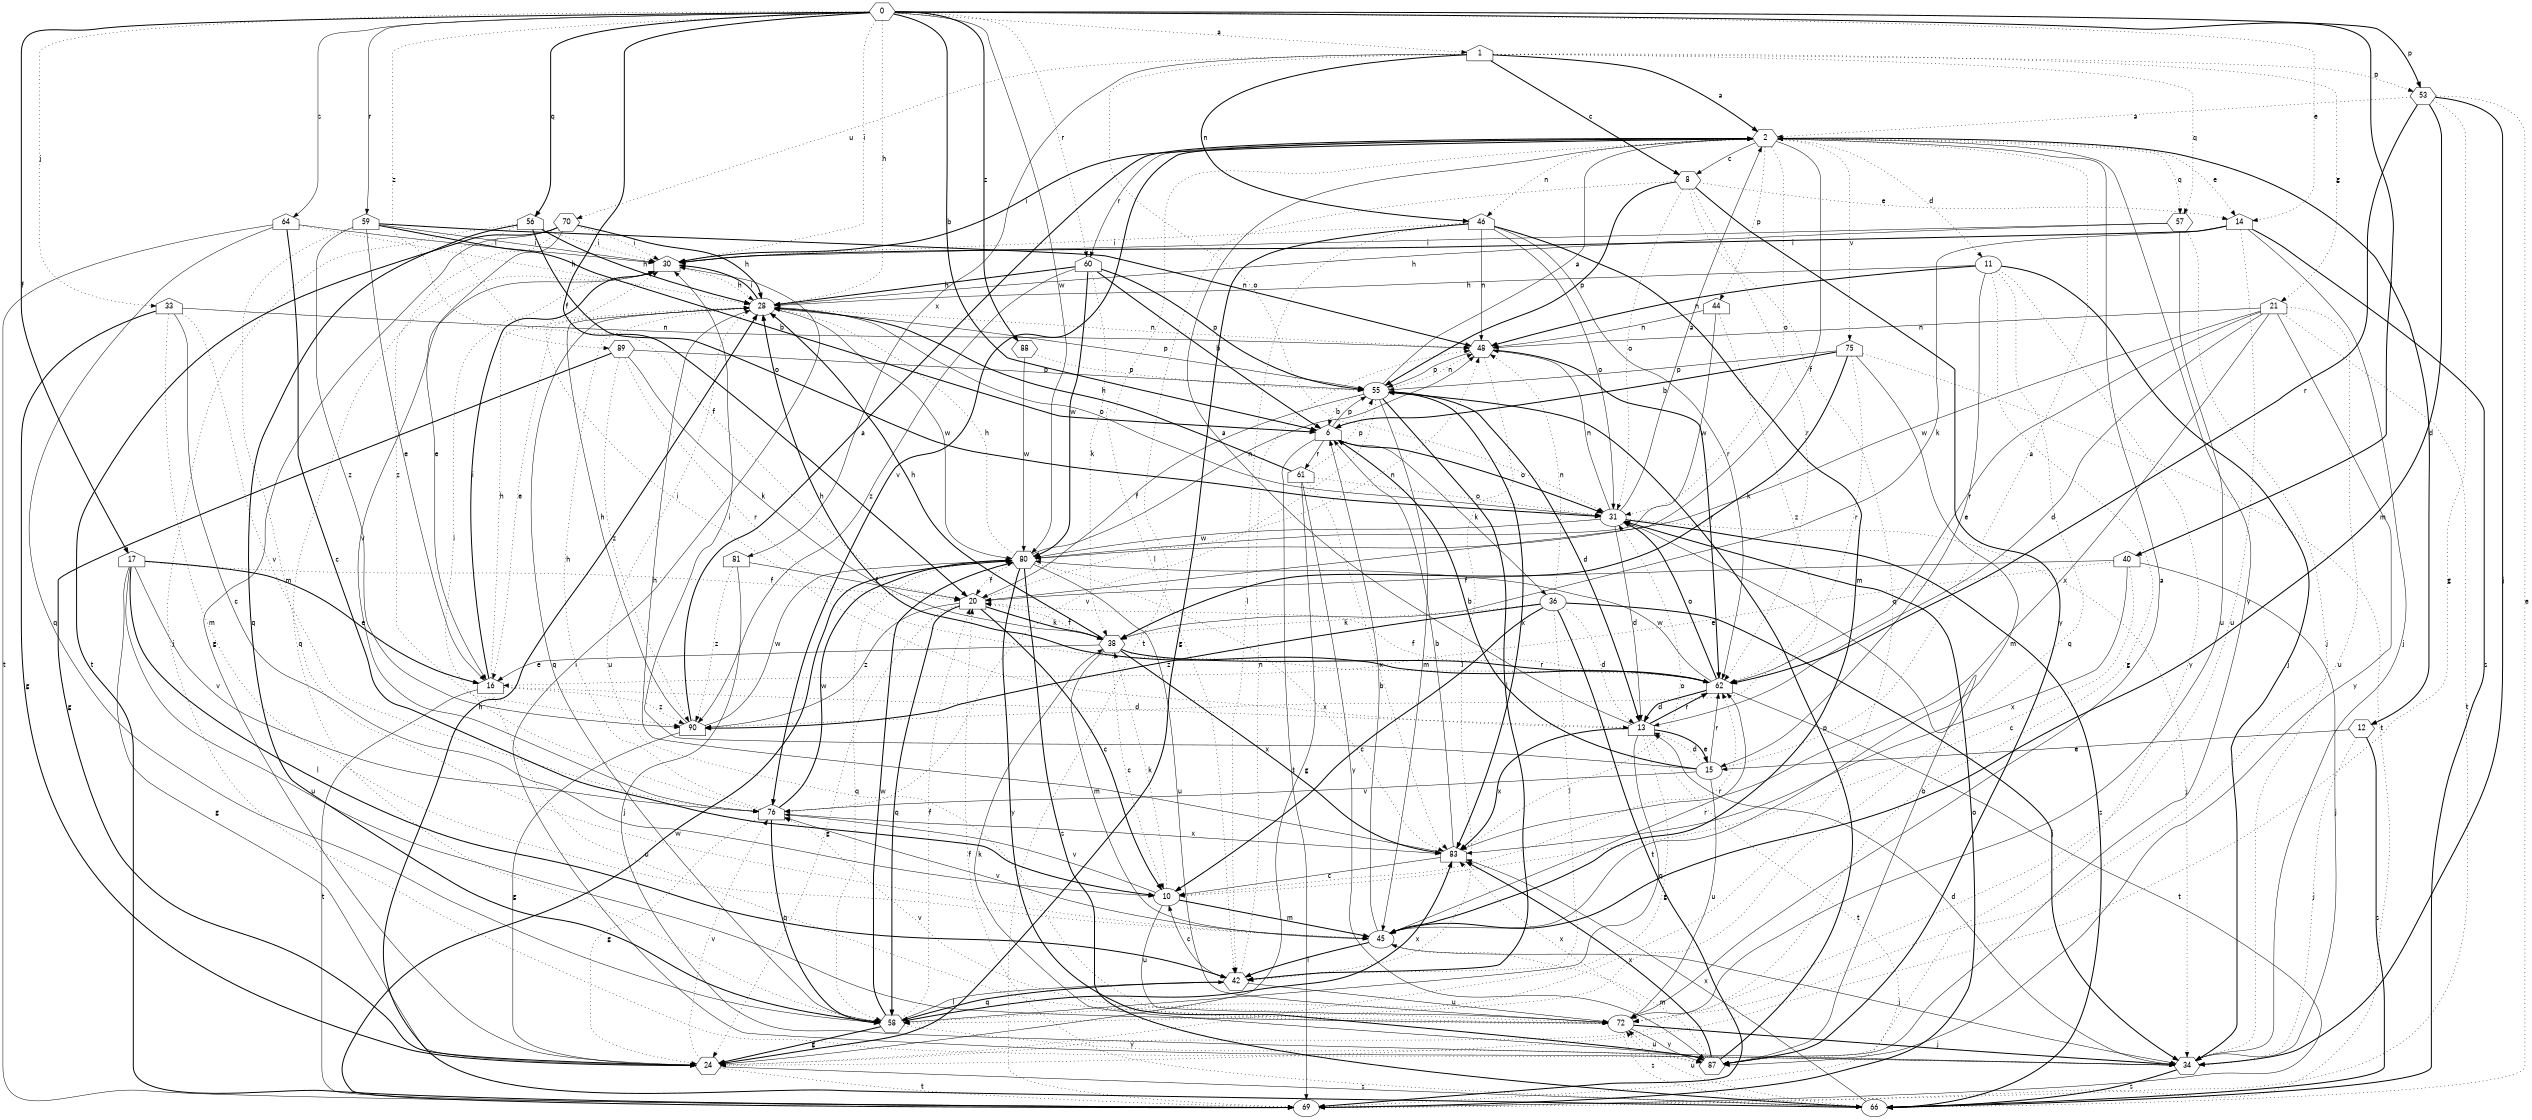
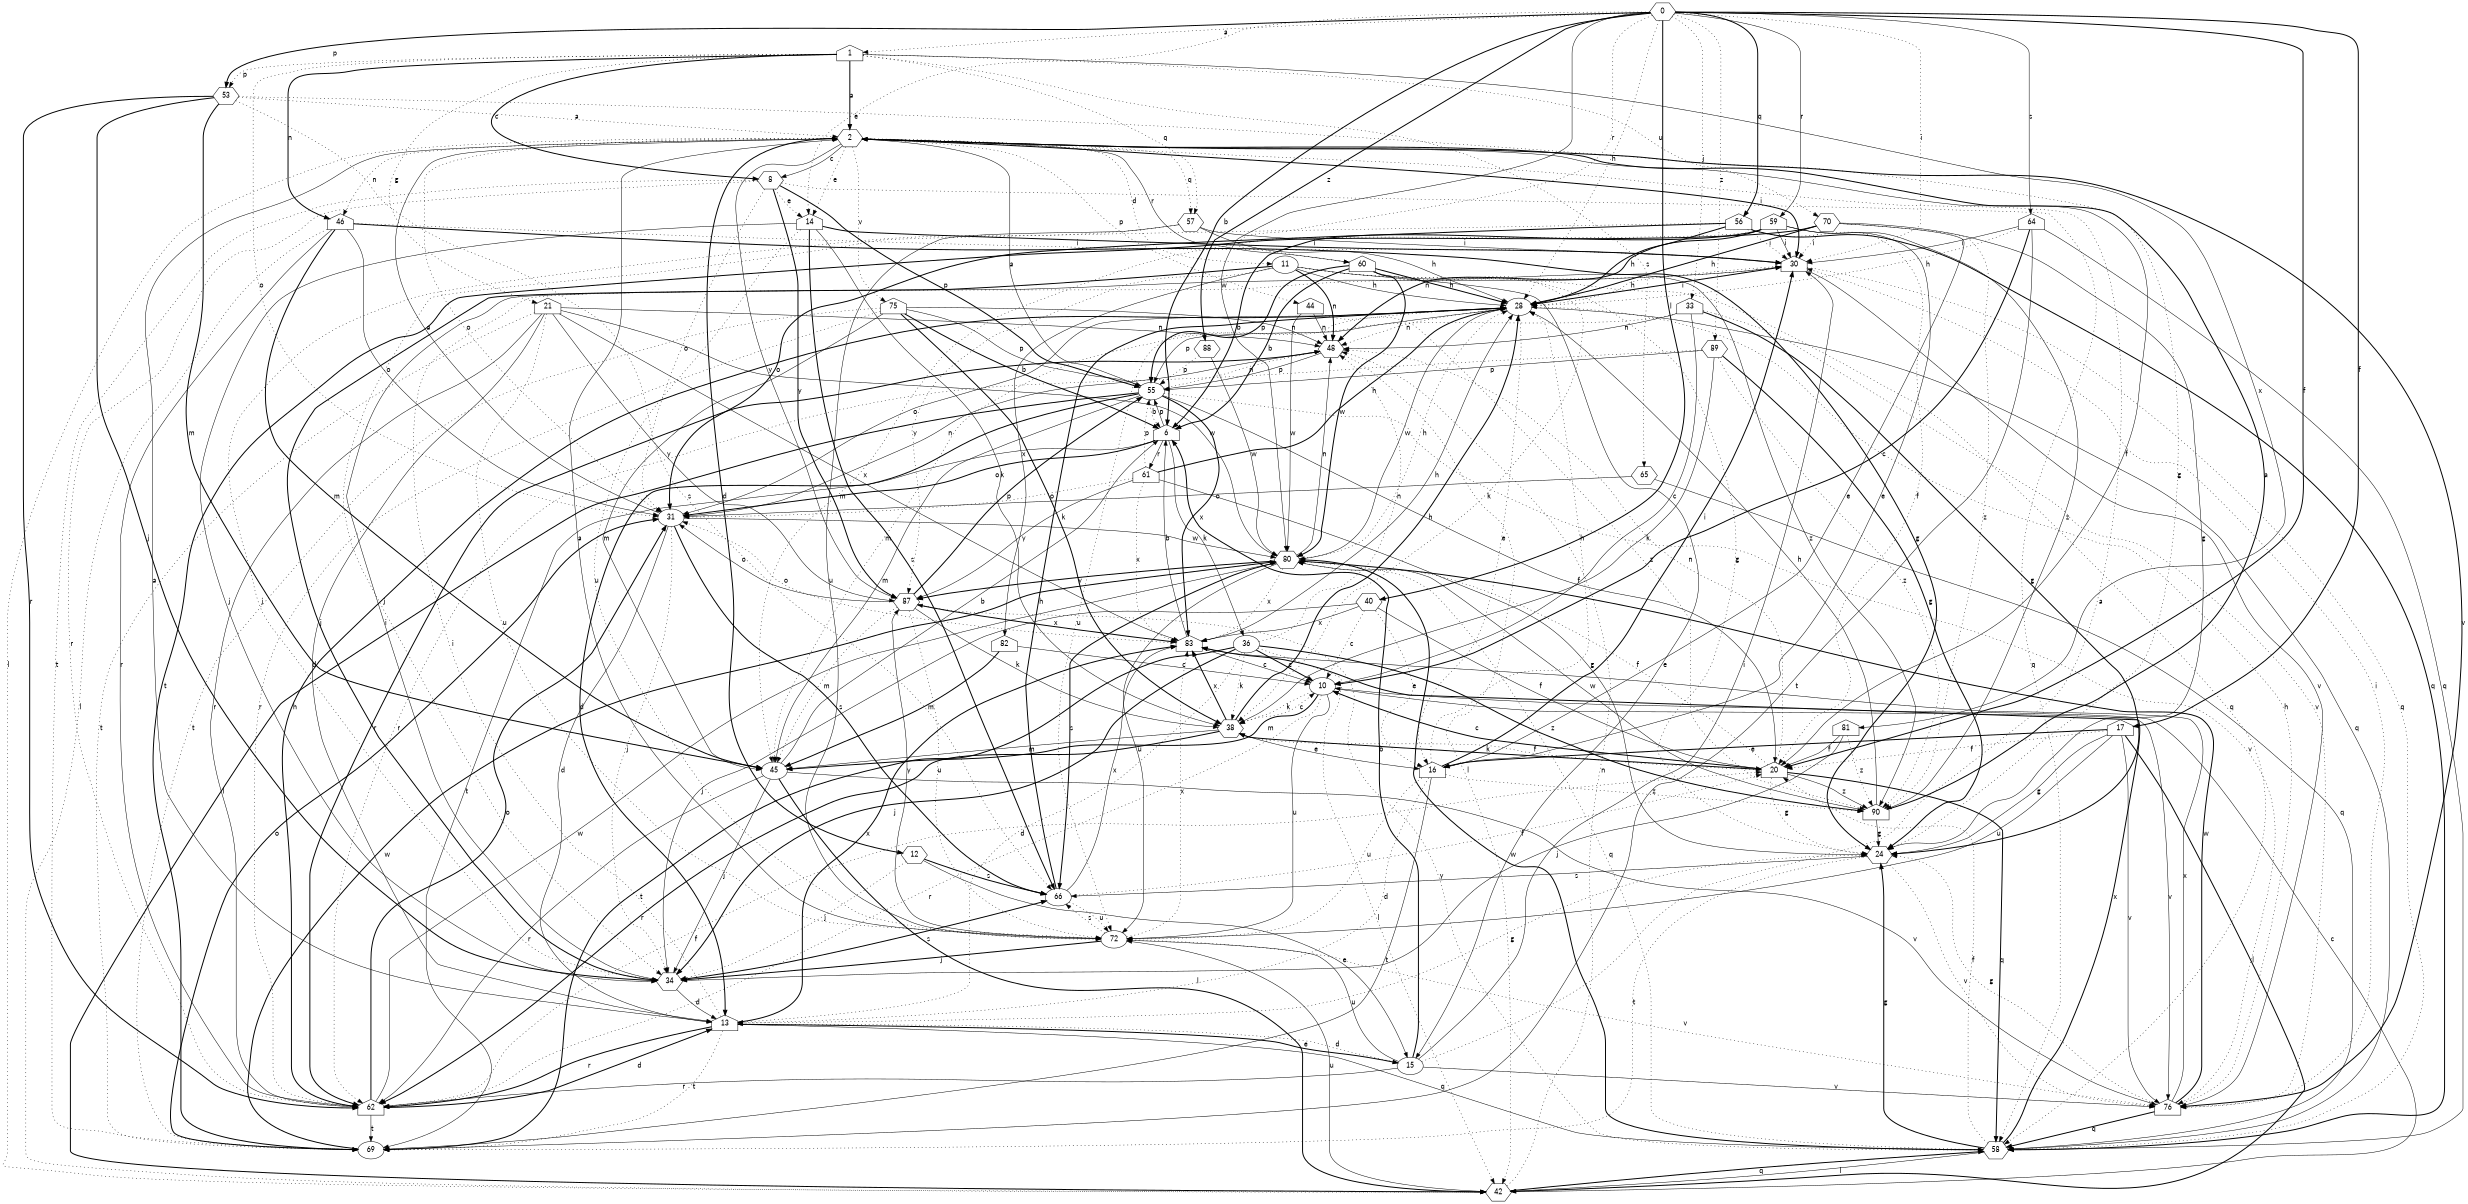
(1481, 285) -> (1104, 311)
none -> (1644, 476)
(2127, 560) -> (1369, 602)
(991, 576) -> (1553, 621)
(2527, 602) -> (690, 497)
none -> (1004, 644)
